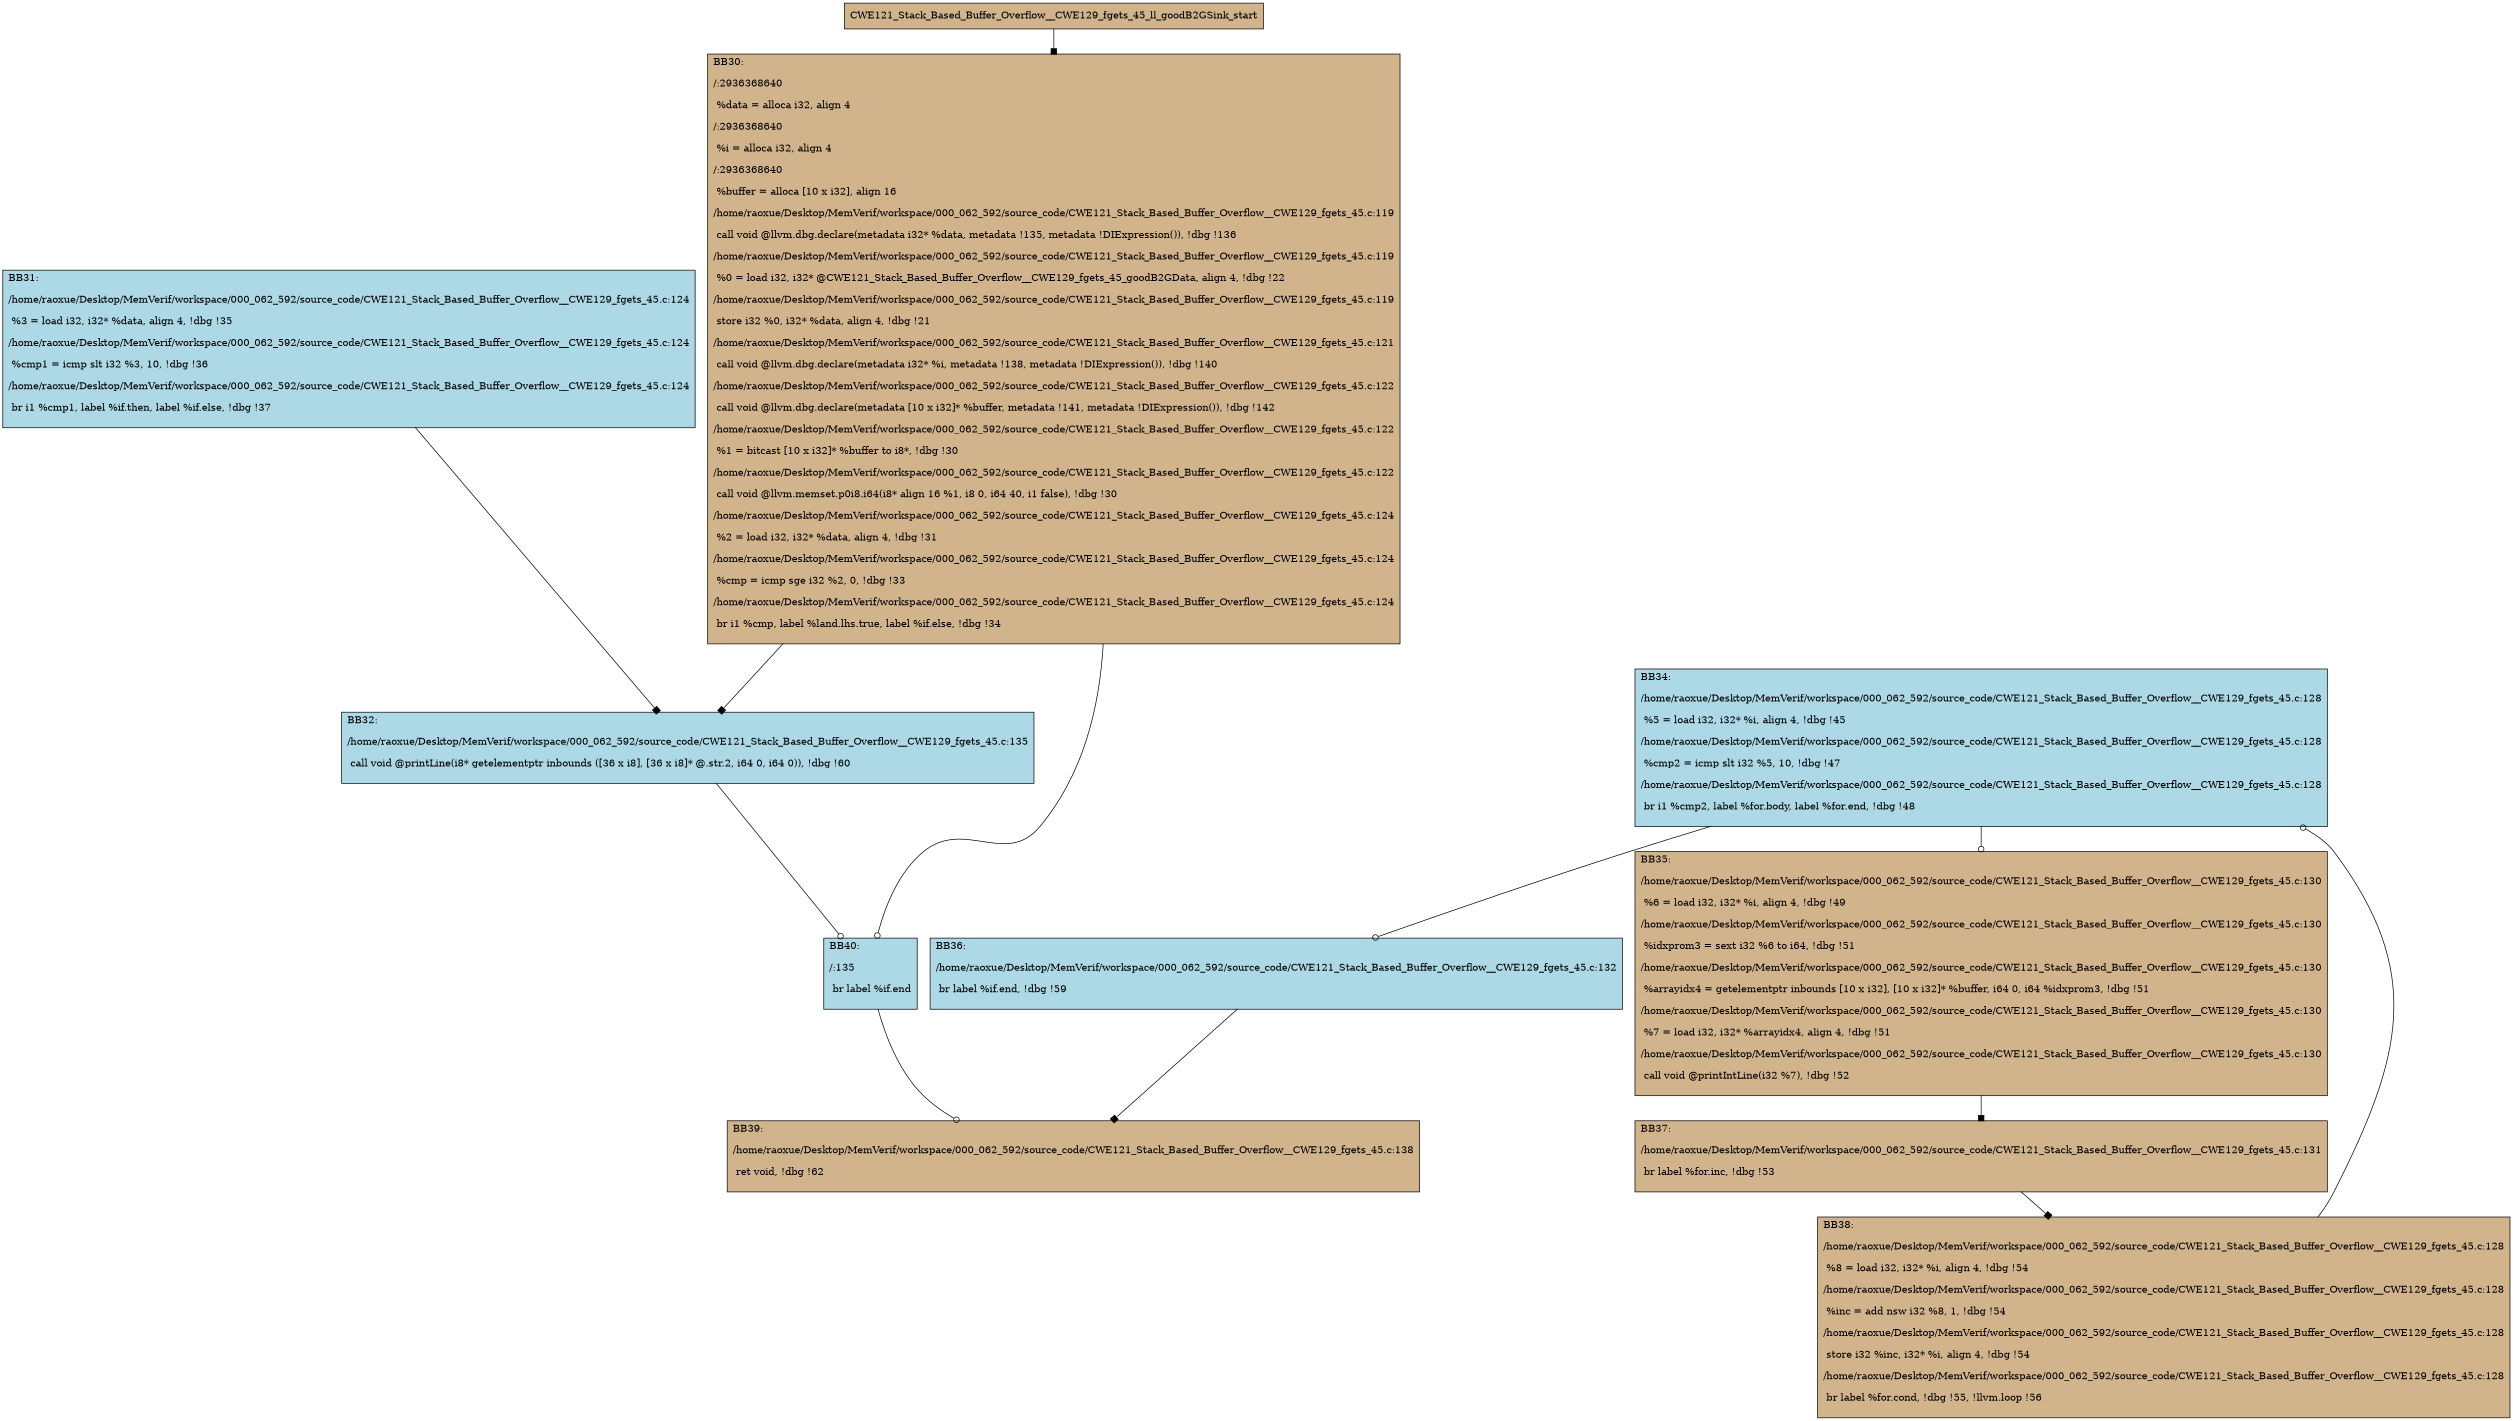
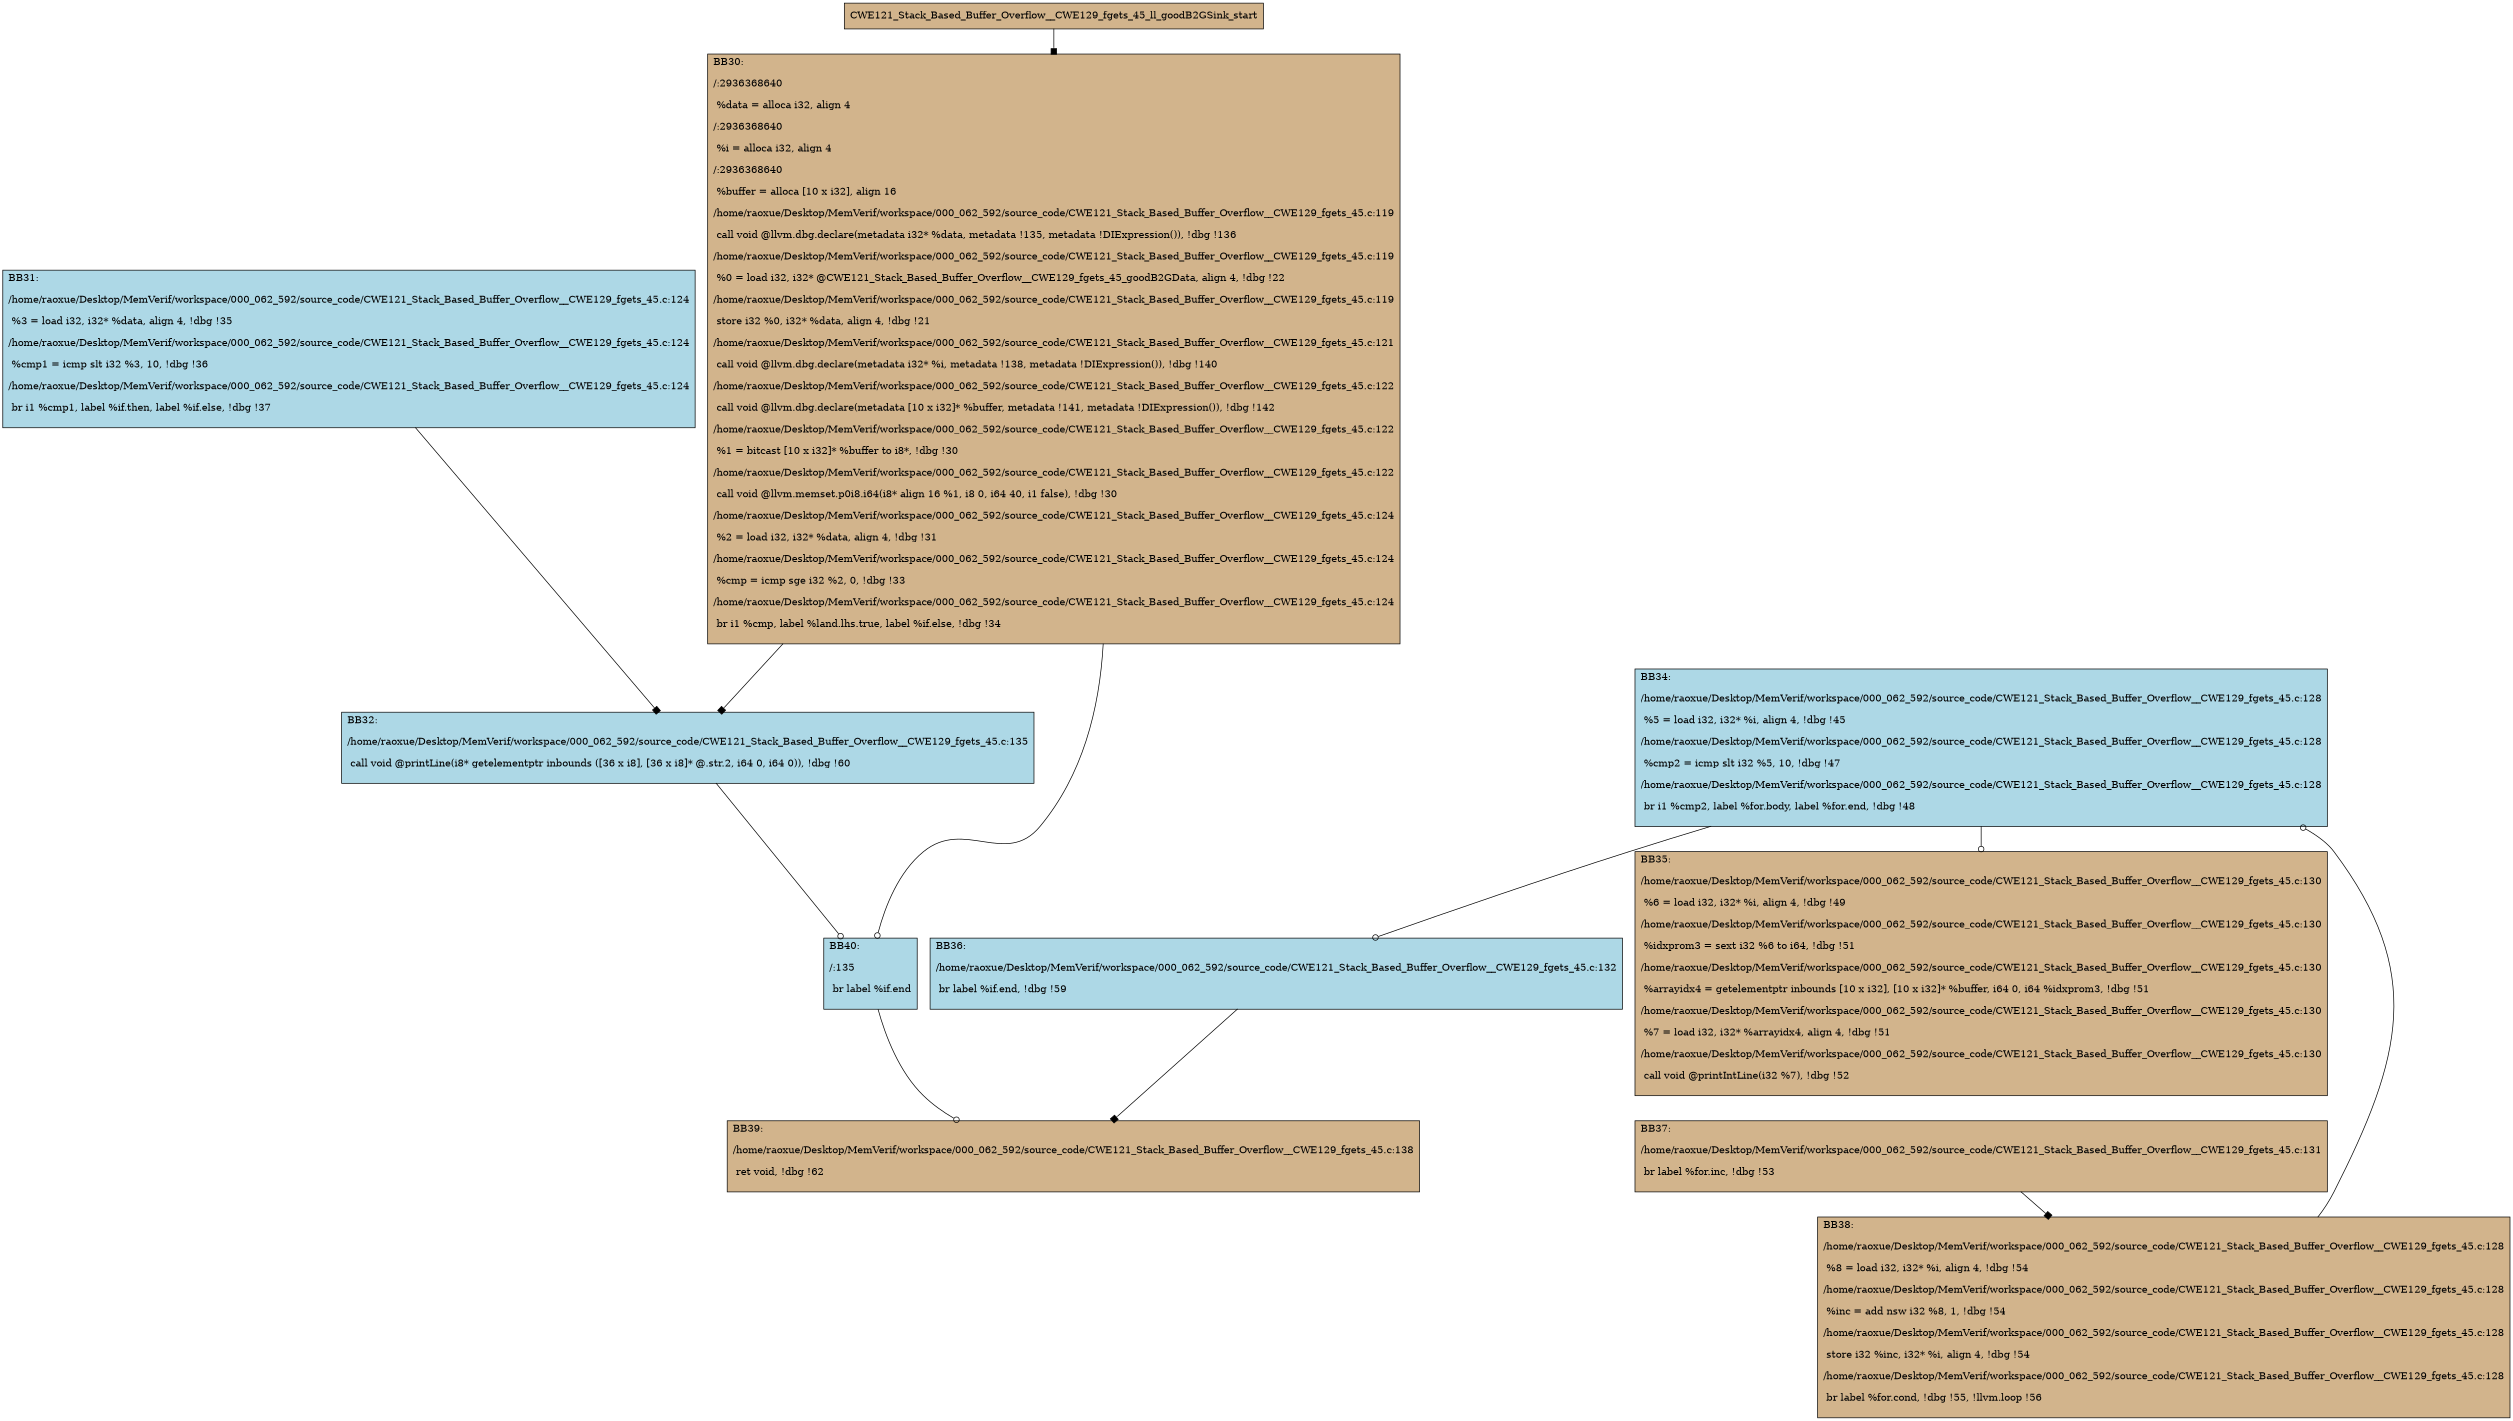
(1981, 1105) -> none
